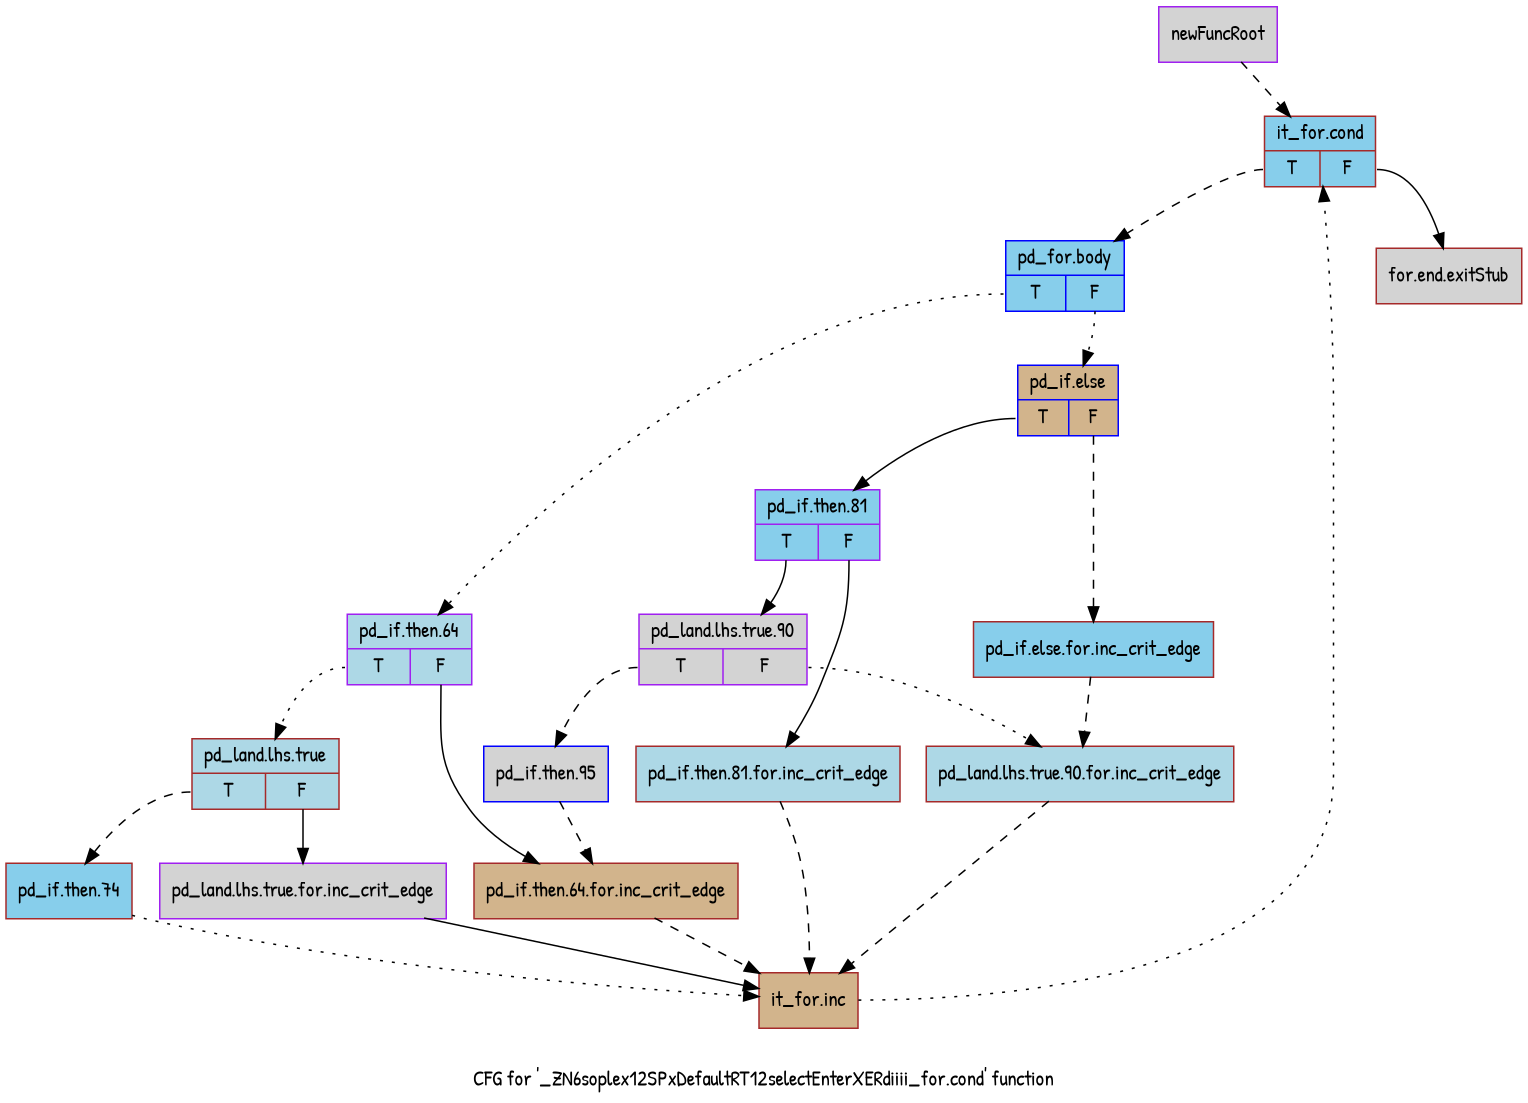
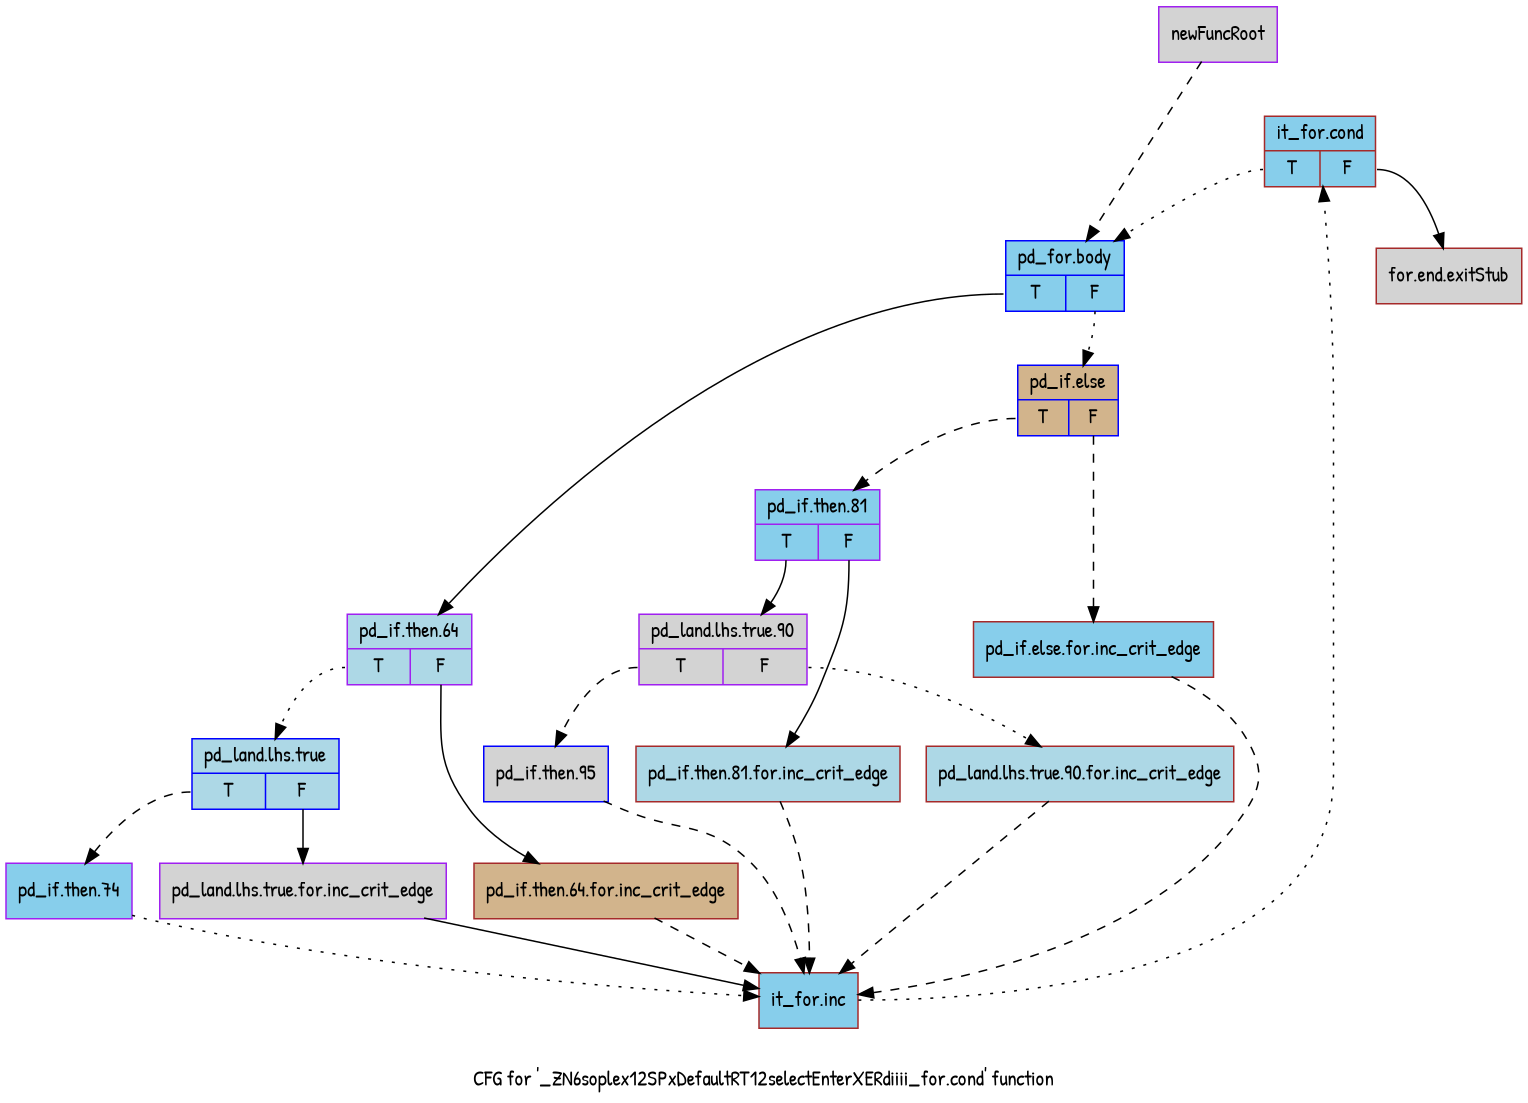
(1261, 84) -> (1148, 145)
(1193, 195) -> (1193, 195)
(699, 396) -> (699, 396)
(936, 438) -> (936, 438)
(1088, 704) -> (1156, 896)
(266, 774) -> (266, 774)
(572, 826) -> (730, 846)
(69, 891) -> (69, 891)
(808, 1000) -> (808, 1000)
